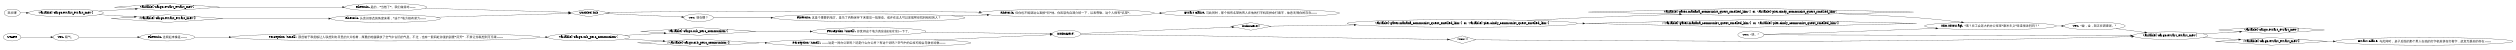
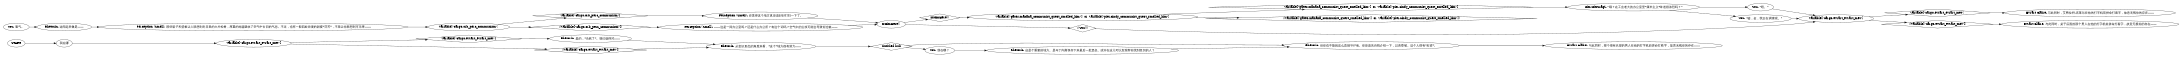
(497, 10) -> (670, 42)
none -> (2090, 13)
(1850, 32) -> (1722, 7)
(36, 37) -> (40, 43)
